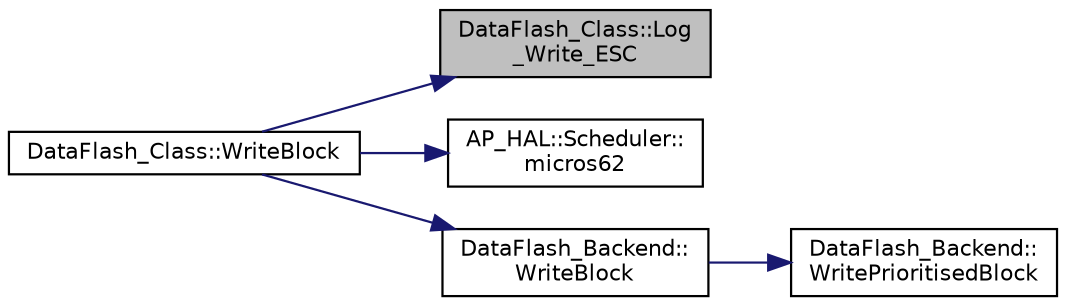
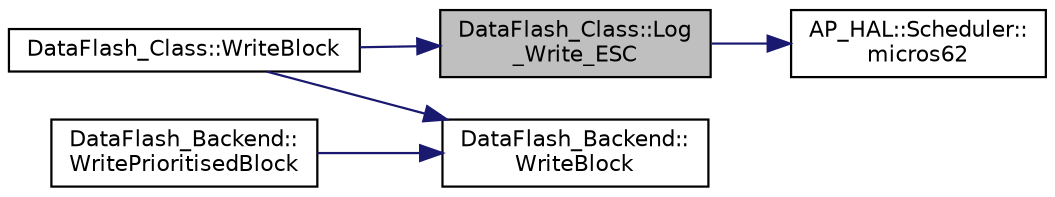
(393, 153) -> (740, 44)
(738, 263) -> (368, 153)
